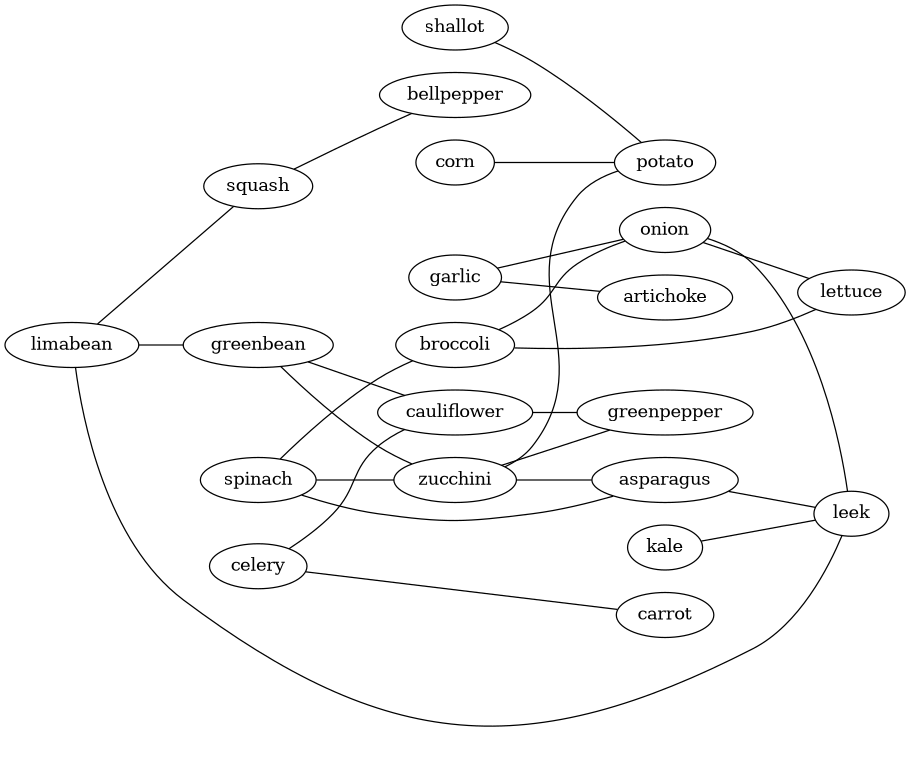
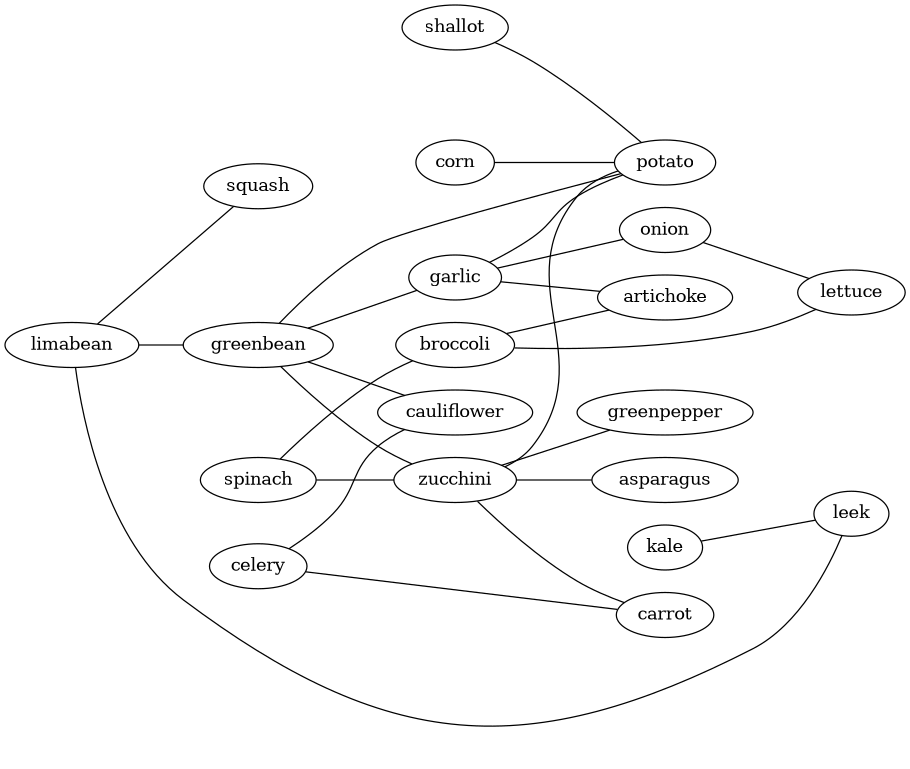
(455, 95) -> none
none -> (555, 216)
none -> (438, 224)
(561, 278) -> (563, 321)
none -> (362, 309)
(807, 346) -> none
(559, 412) -> none
(772, 499) -> none
(457, 520) -> none
none -> (546, 560)
